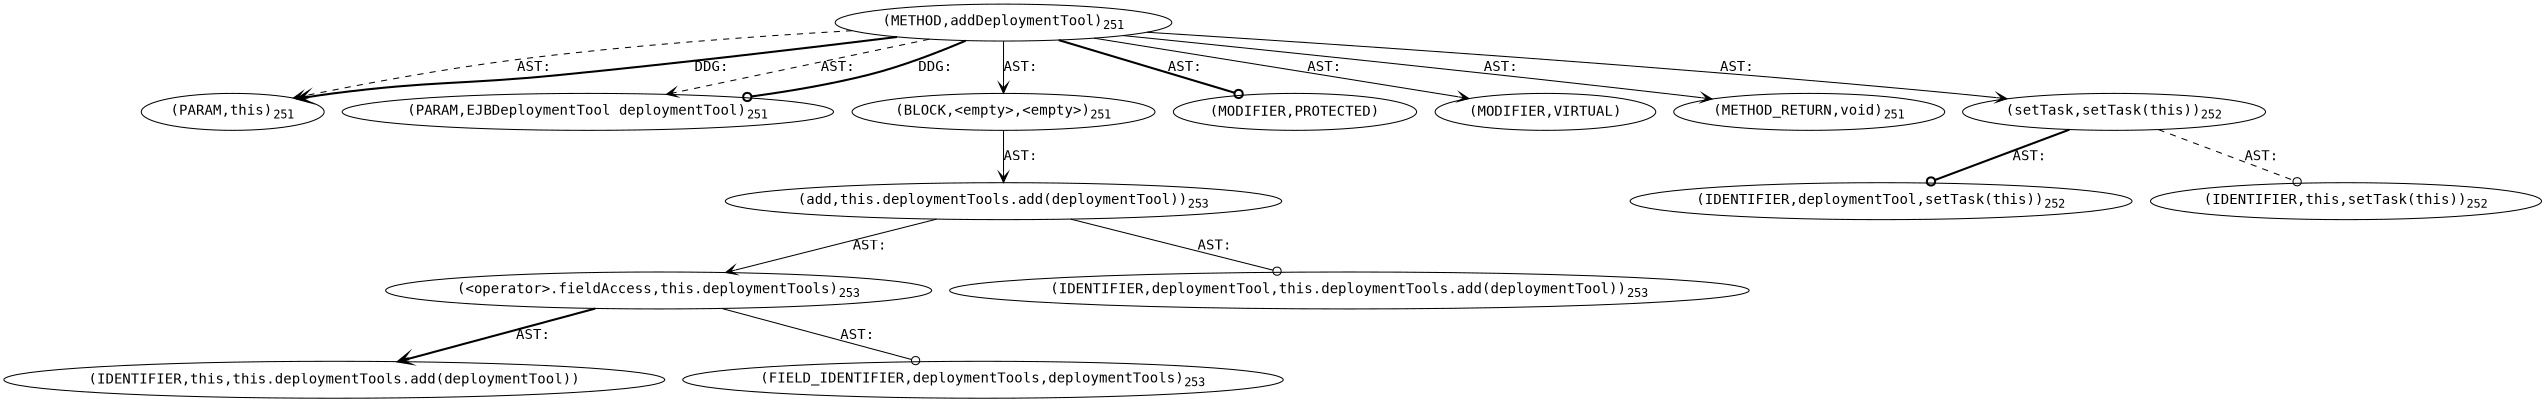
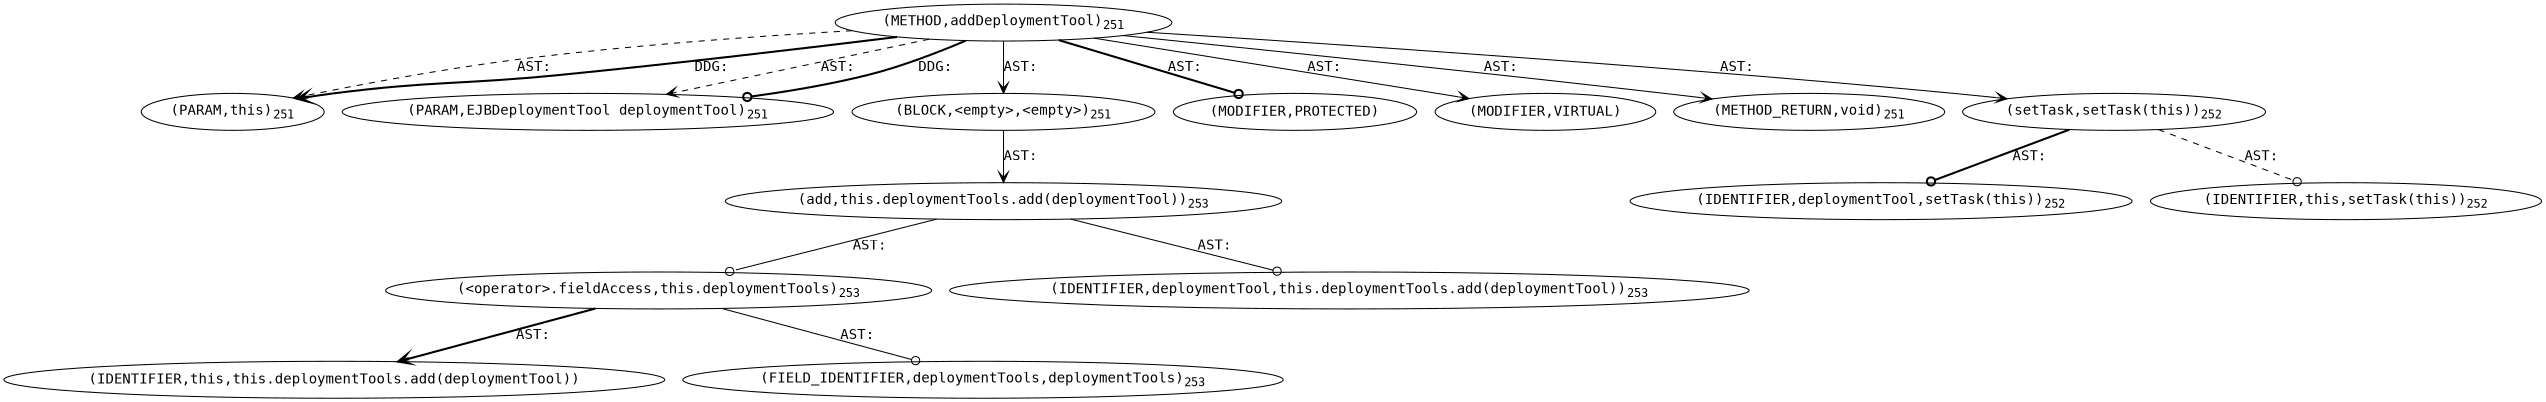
(836, 245) -> (836, 245)
